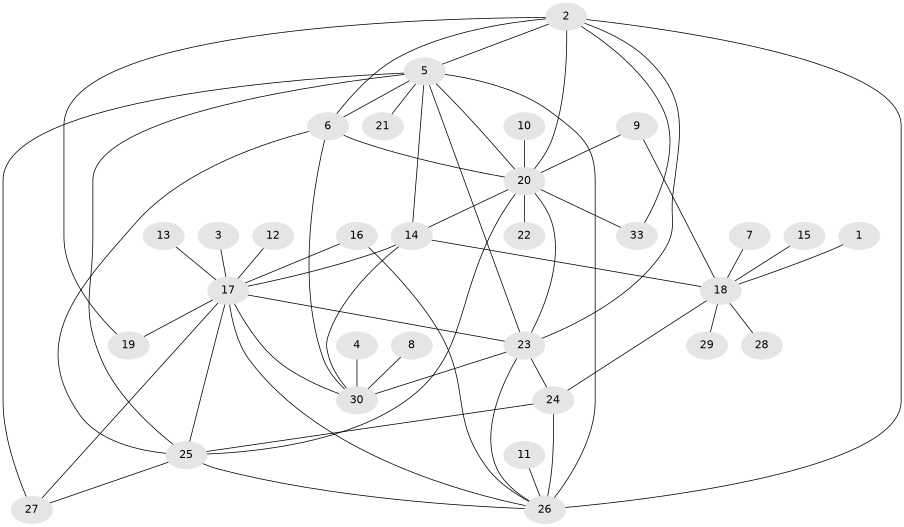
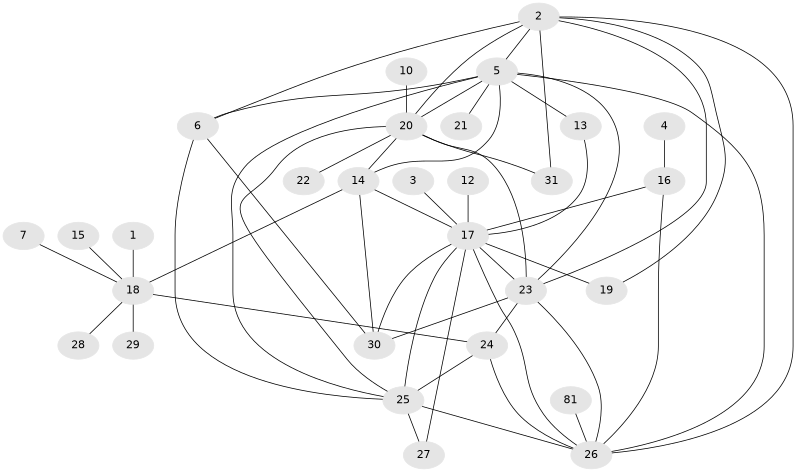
(637, 126) -> none
(37, 139) -> (539, 99)
(423, 160) -> none
(637, 236) -> (552, 181)
(412, 346) -> none
(357, 373) -> (664, 154)
(524, 455) -> (571, 400)
